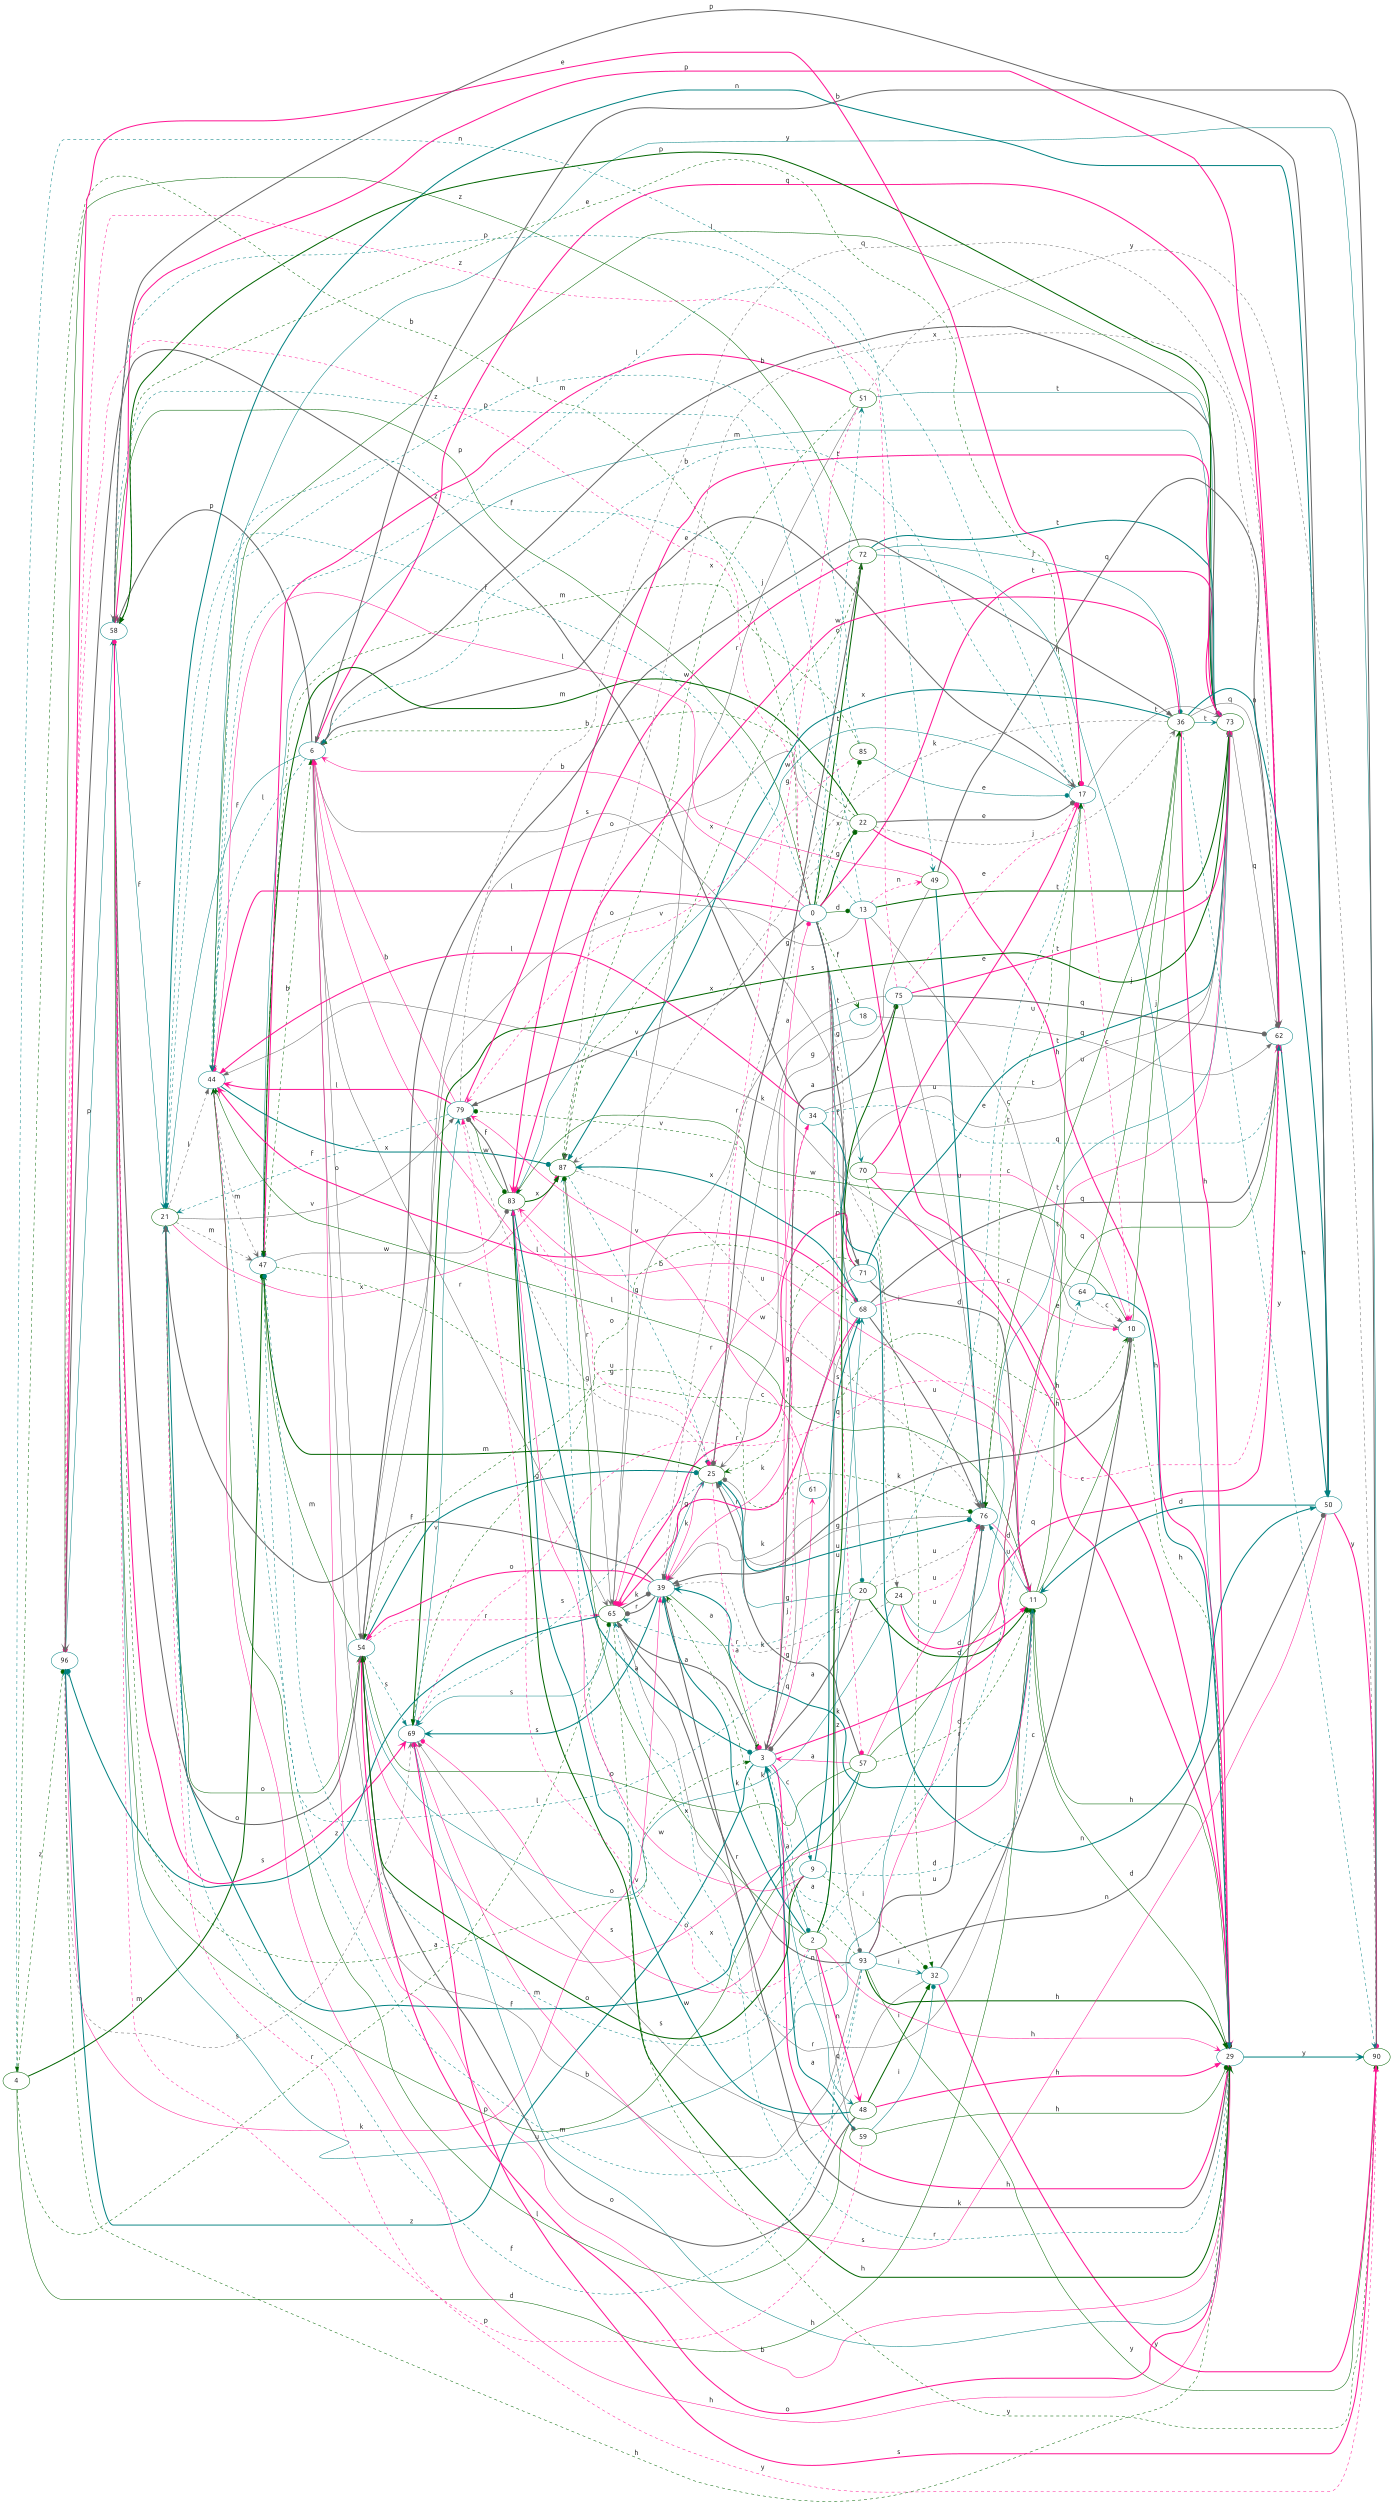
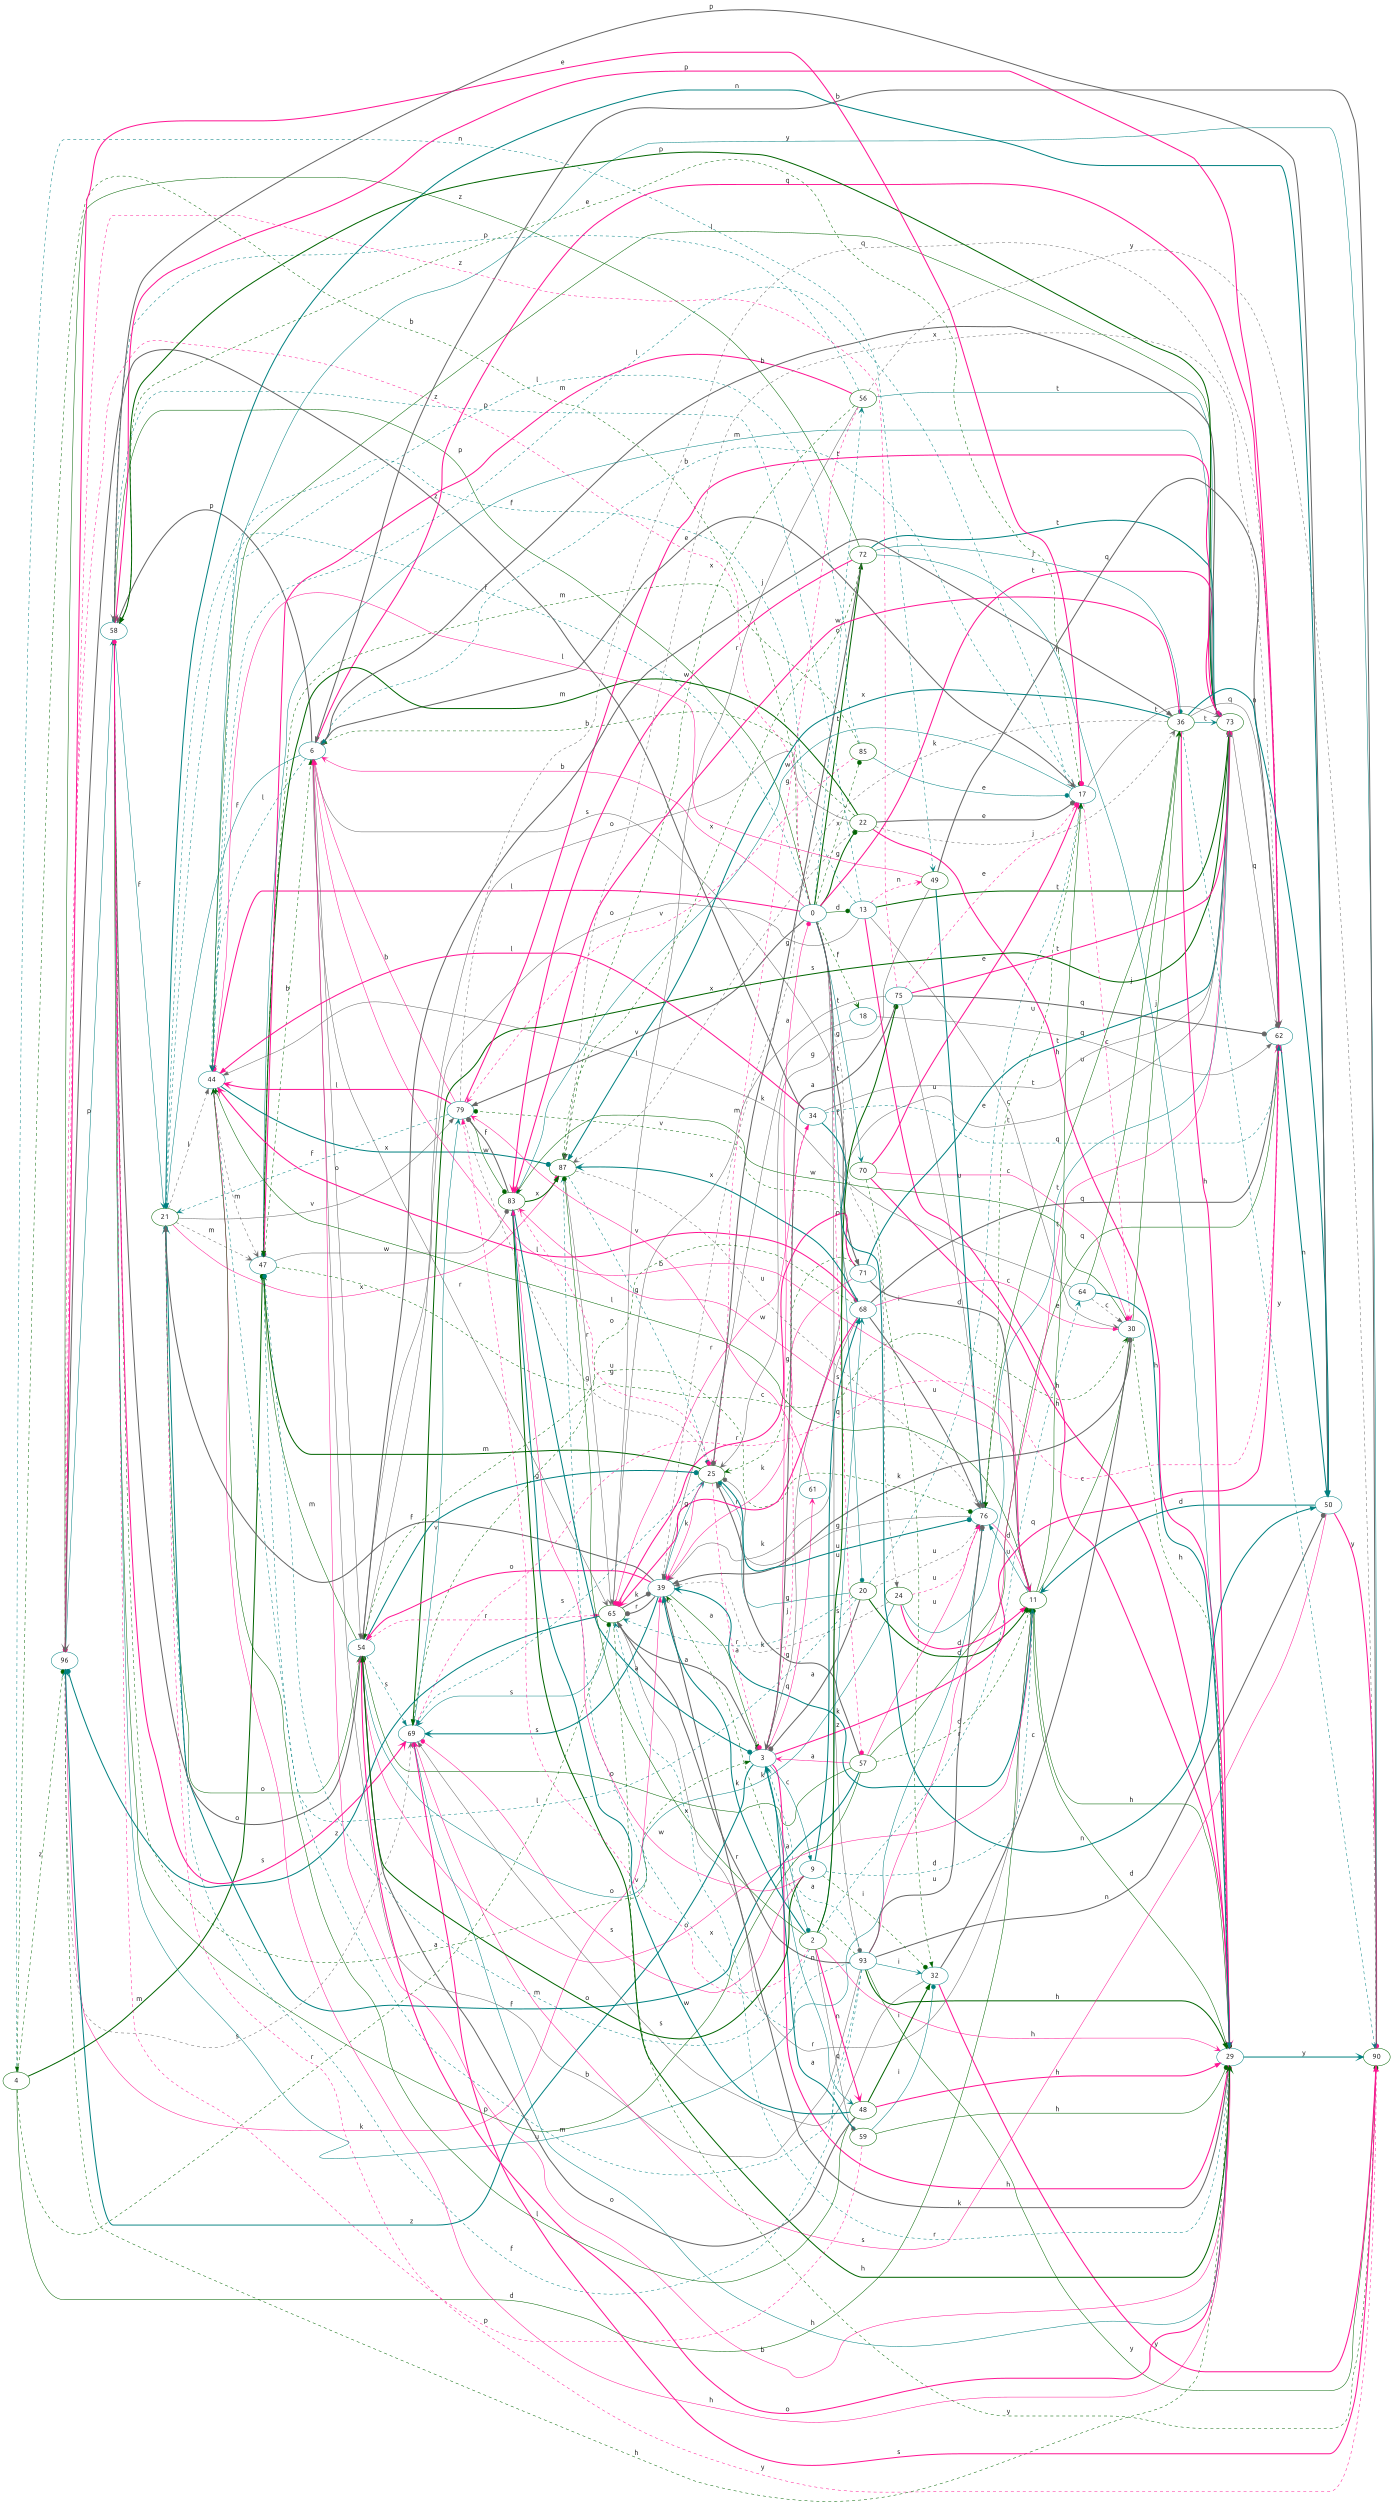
(863, 399) -> (863, 399)
(737, 1111) -> (737, 1111)
(1132, 1329) -> (1132, 1329)
